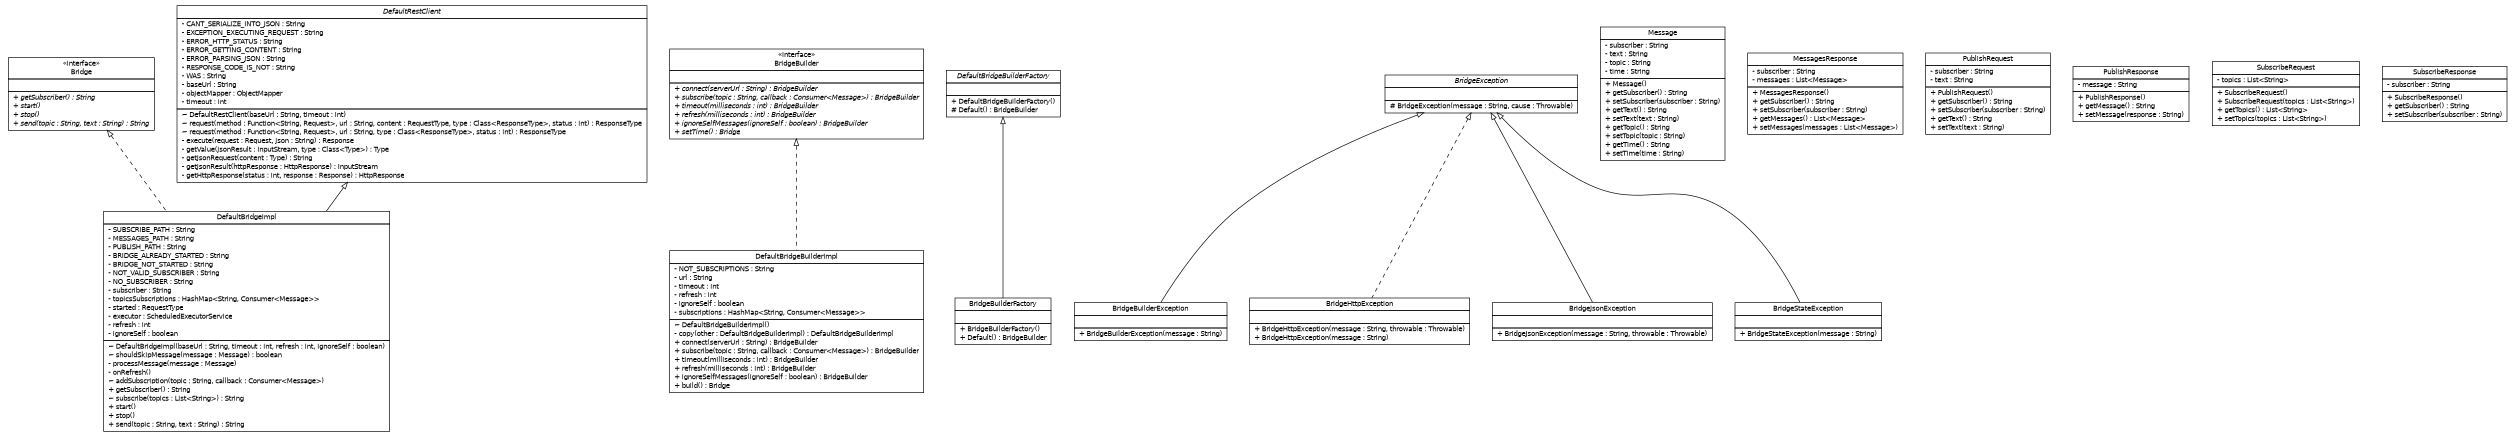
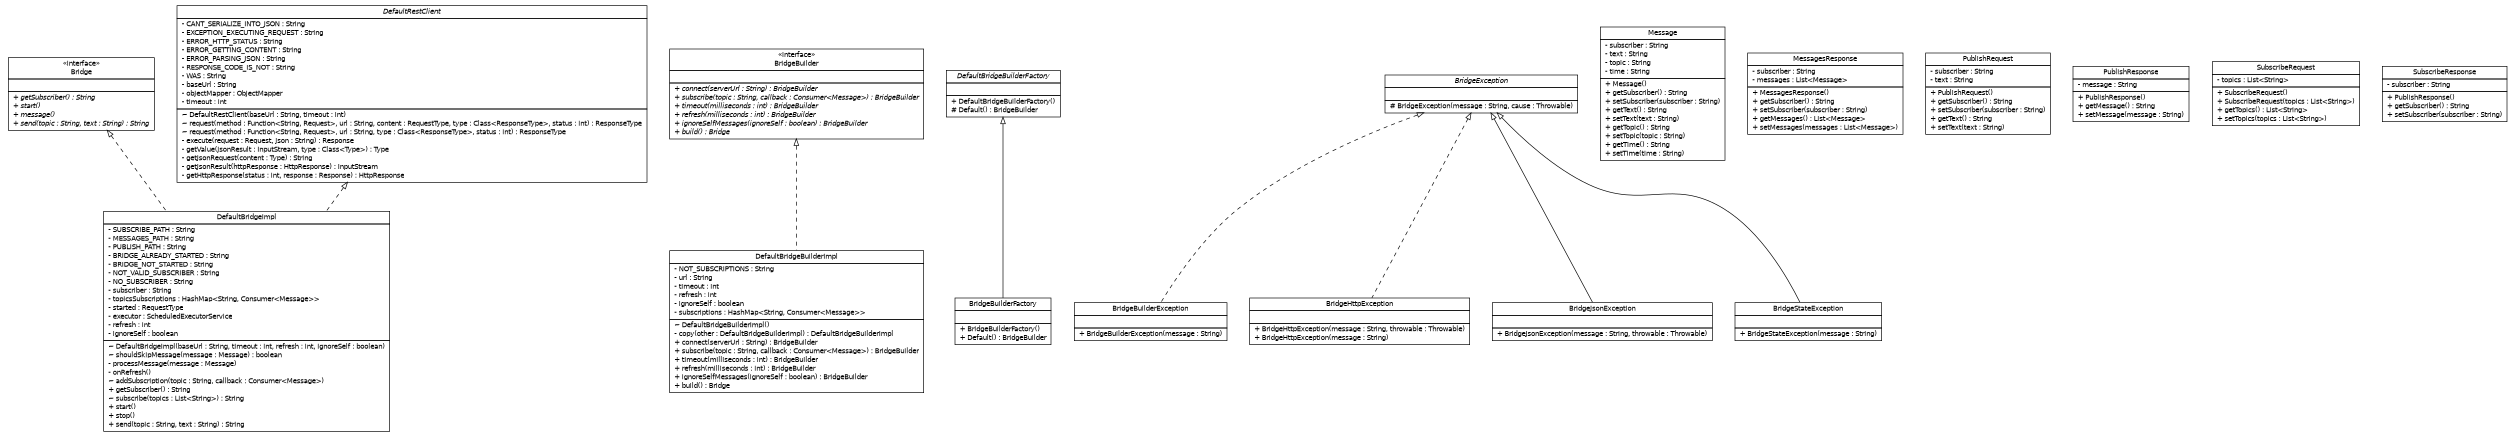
(2425, 98) -> (2421, 98)
(26, 115) -> (34, 115)
(2131, 115) -> (2131, 115)
(708, 132) -> (702, 132)
(1271, 185) -> (1271, 185)
(335, 199) -> (335, 199)
